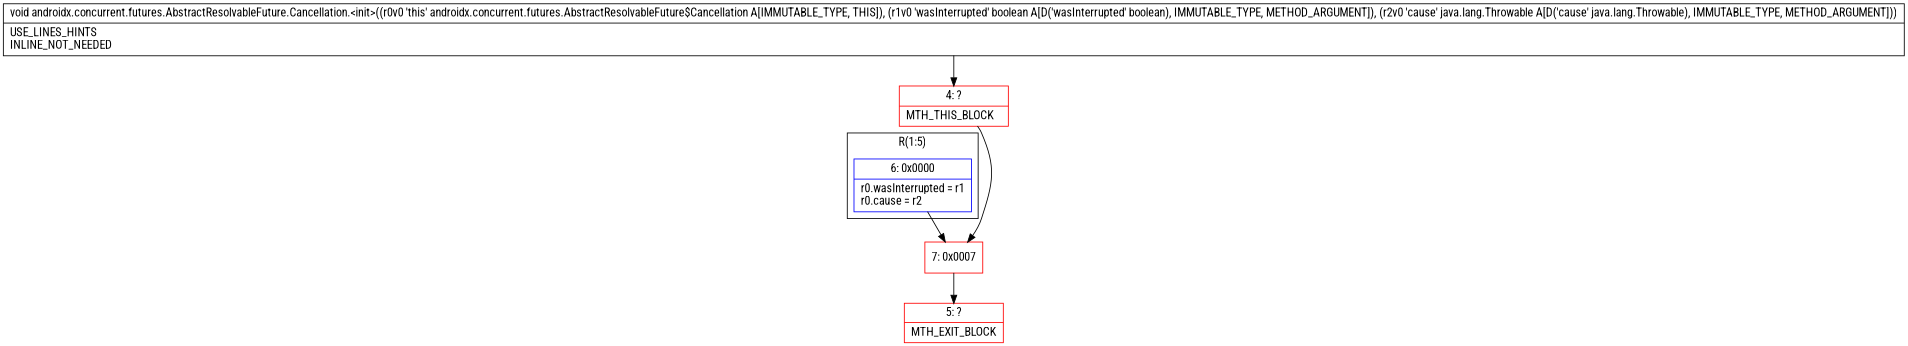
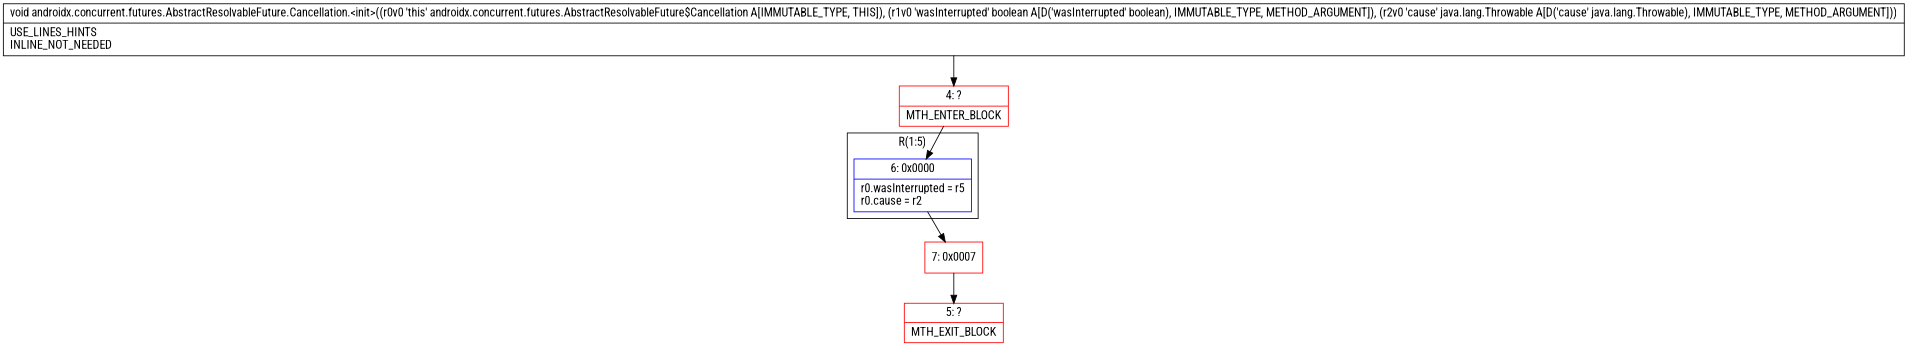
(950, 116) -> (954, 116)
(991, 181) -> (937, 139)
(913, 189) -> (913, 189)
